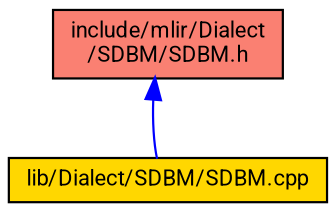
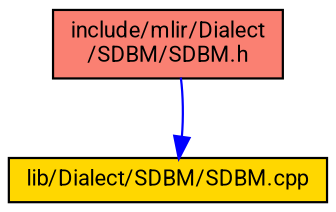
(154, 129) -> (183, 107)
